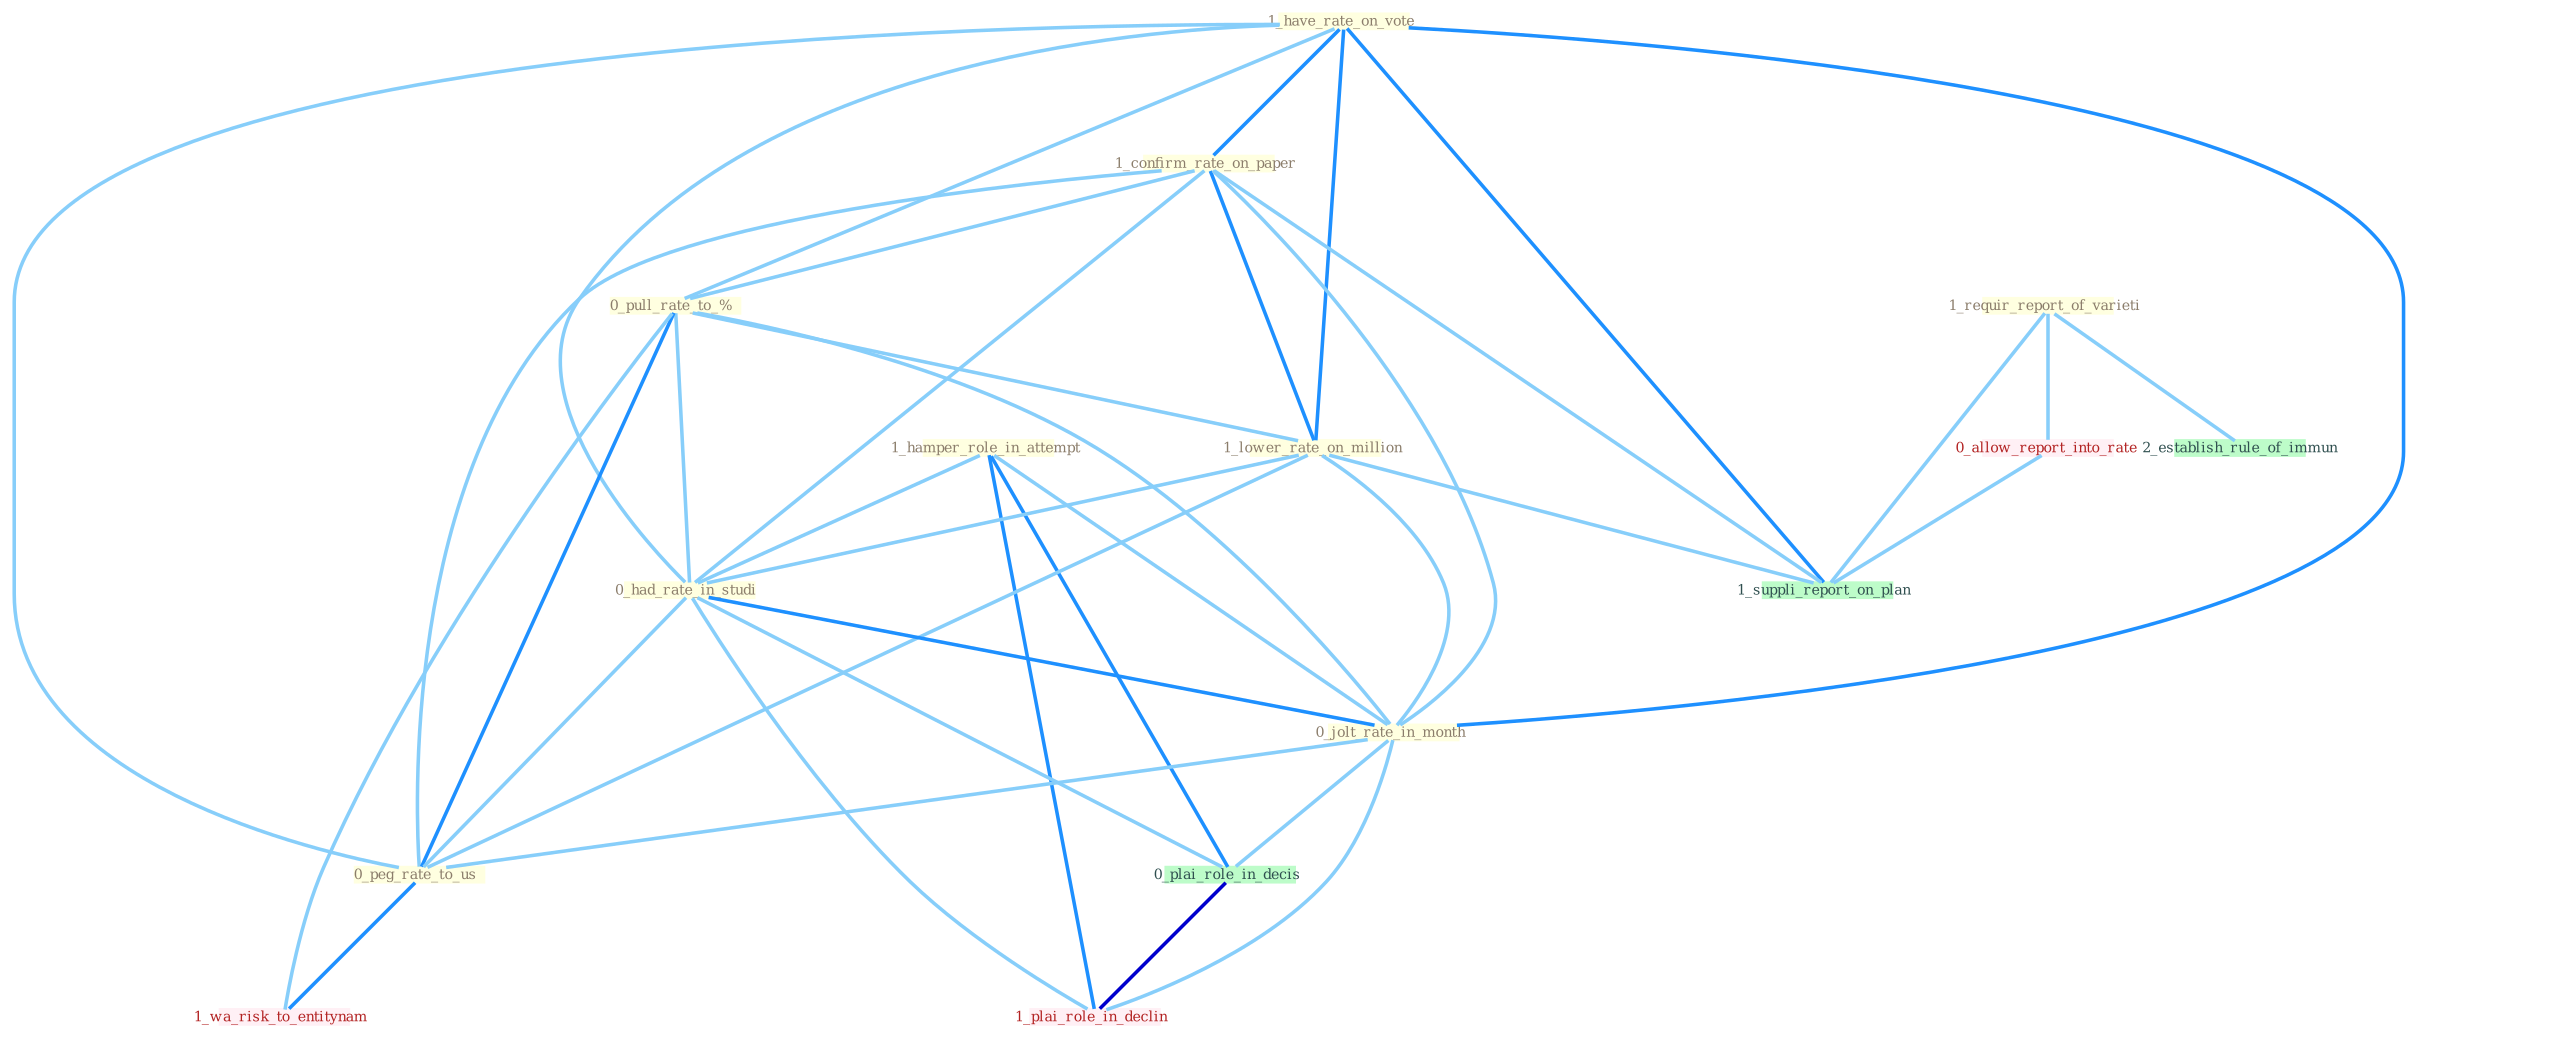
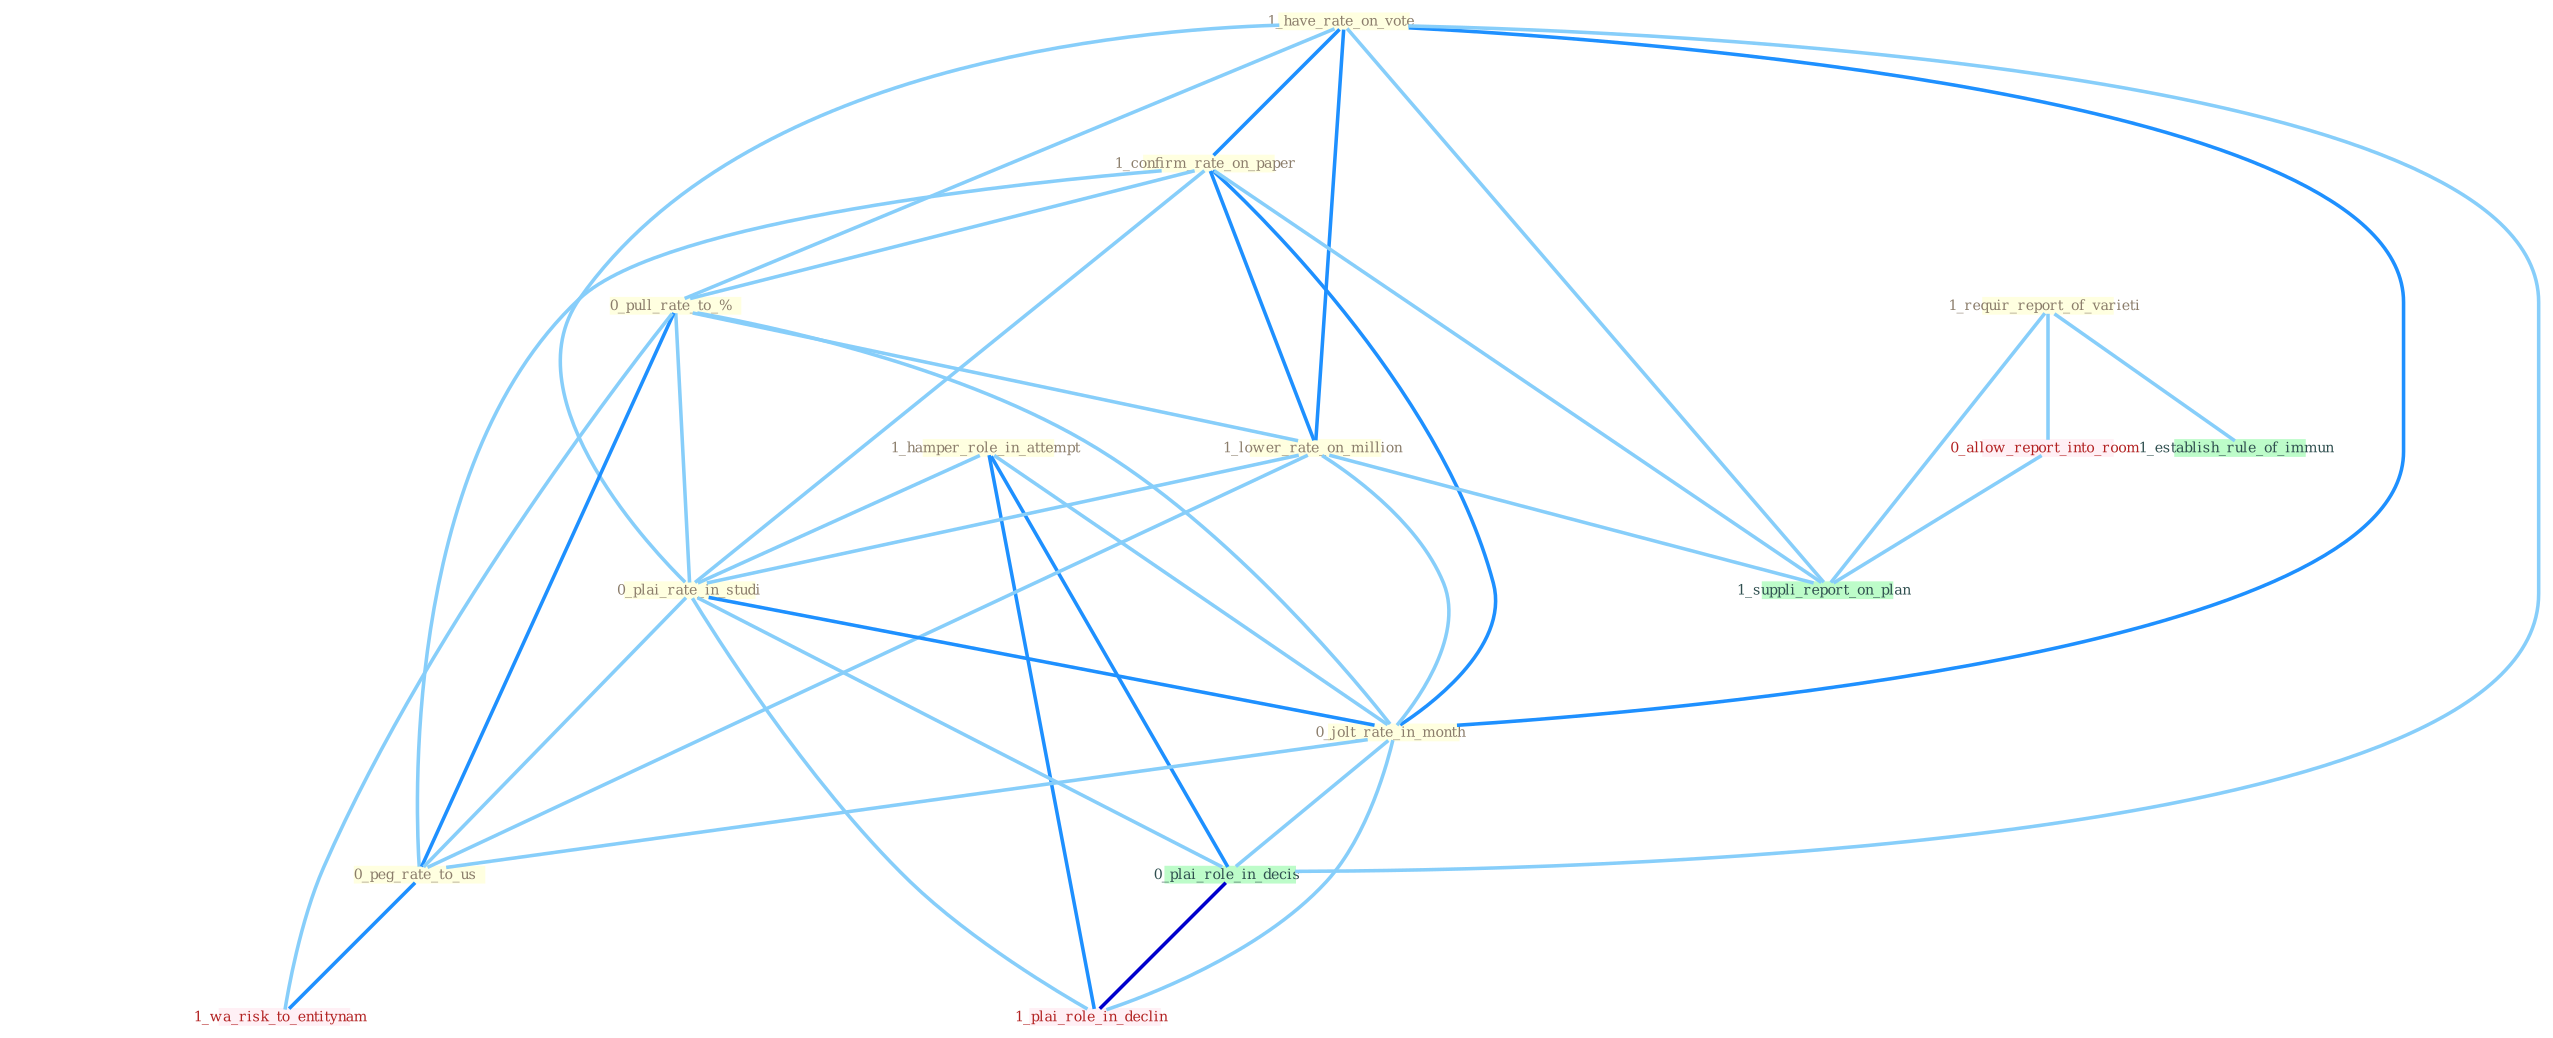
(216, 136) -> (2539, 506)
(1585, 305) -> (1585, 305)
(1429, 435) -> (1429, 435)
(2048, 448) -> (2048, 448)
(2240, 448) -> (2240, 448)
(690, 590) -> (690, 590)
